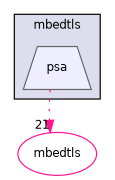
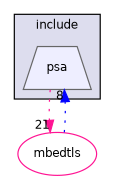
(57, 26) -> (57, 26)
none -> (65, 117)
